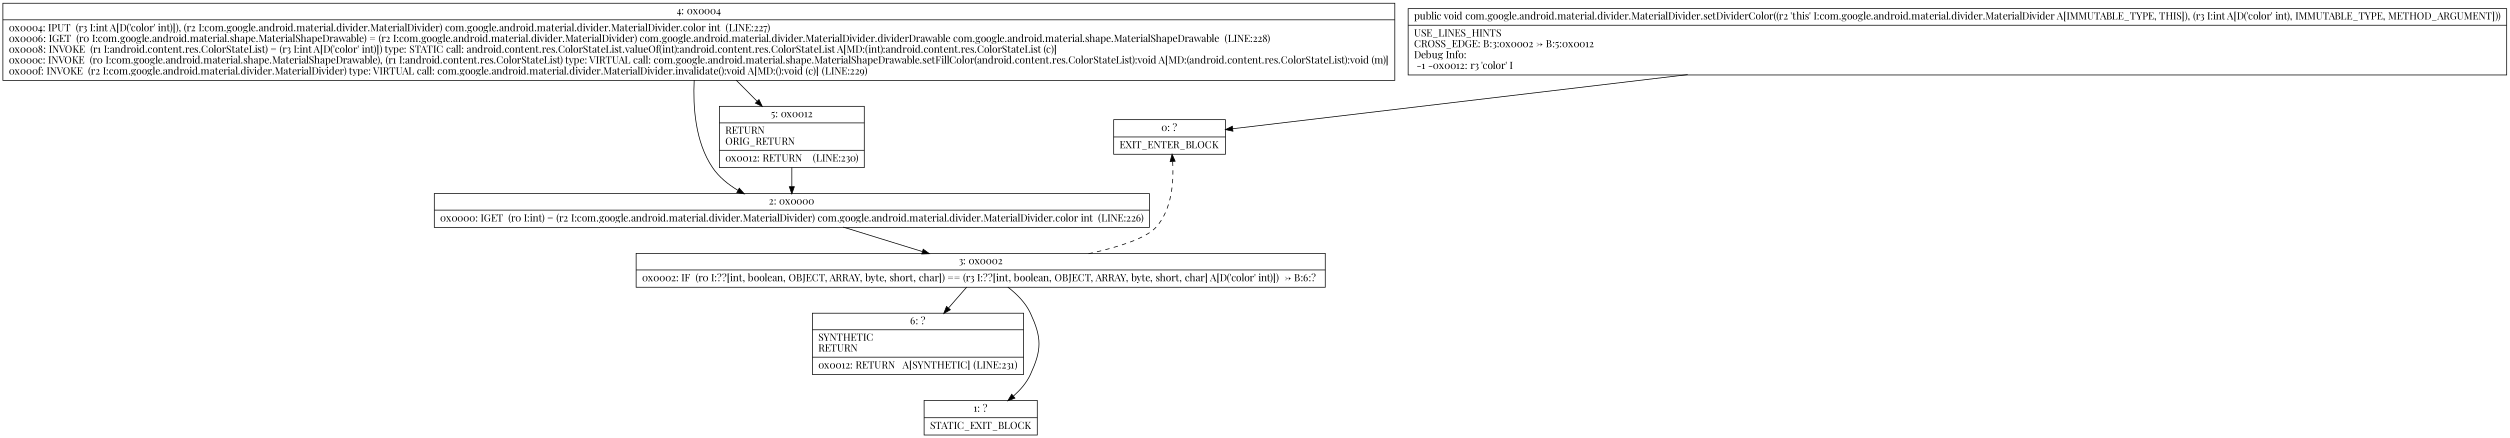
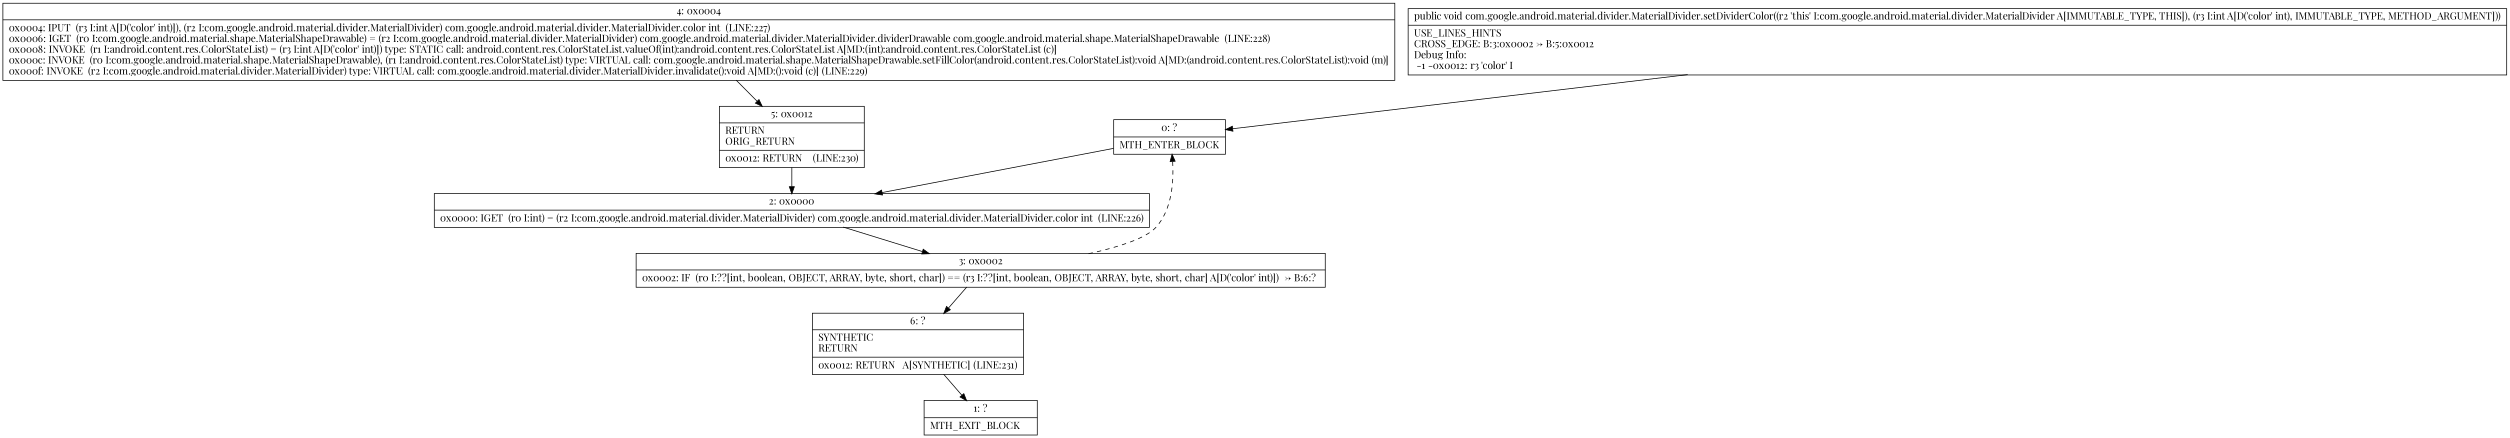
(701, 142) -> (998, 170)
(1169, 145) -> (1170, 145)
(1039, 340) -> (953, 385)
(981, 426) -> (975, 426)
